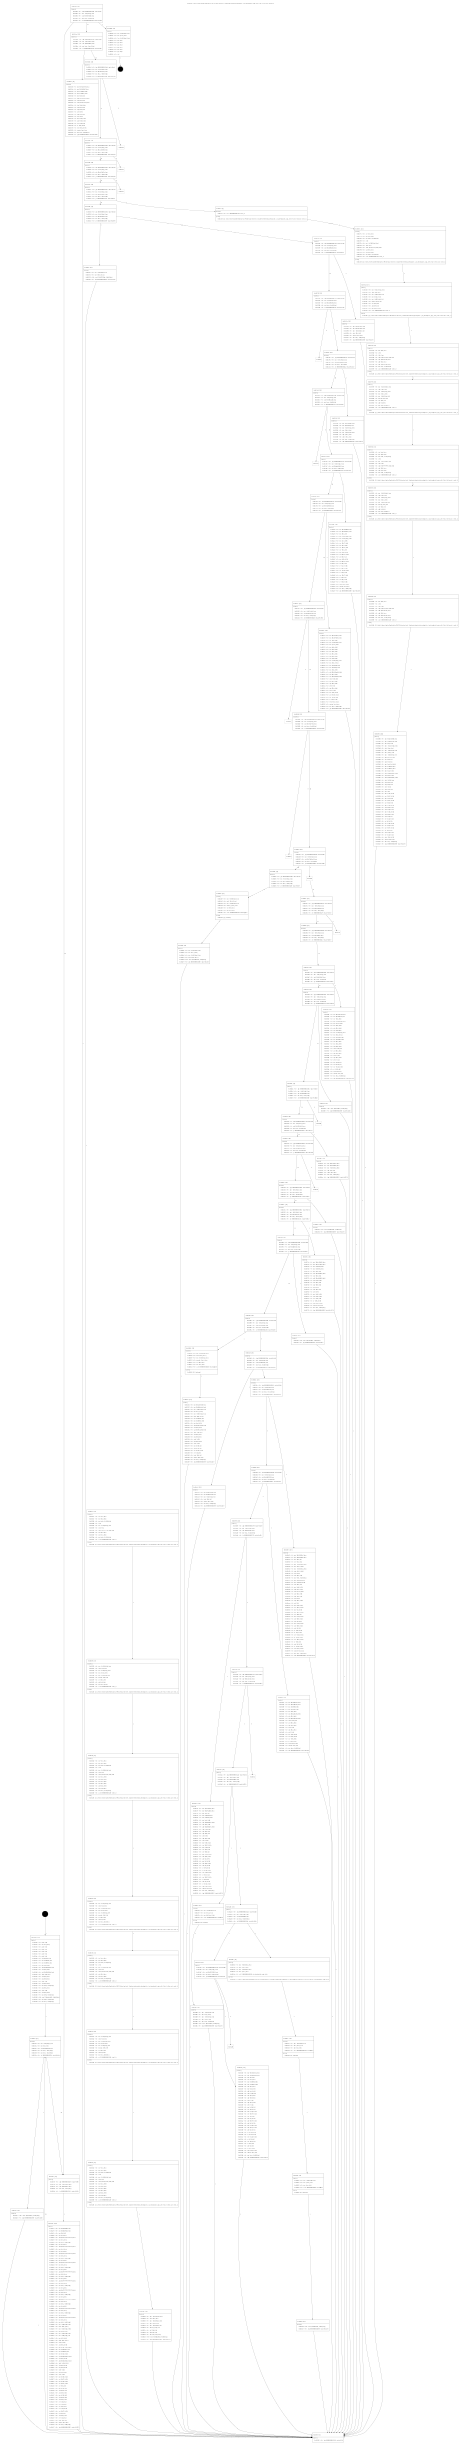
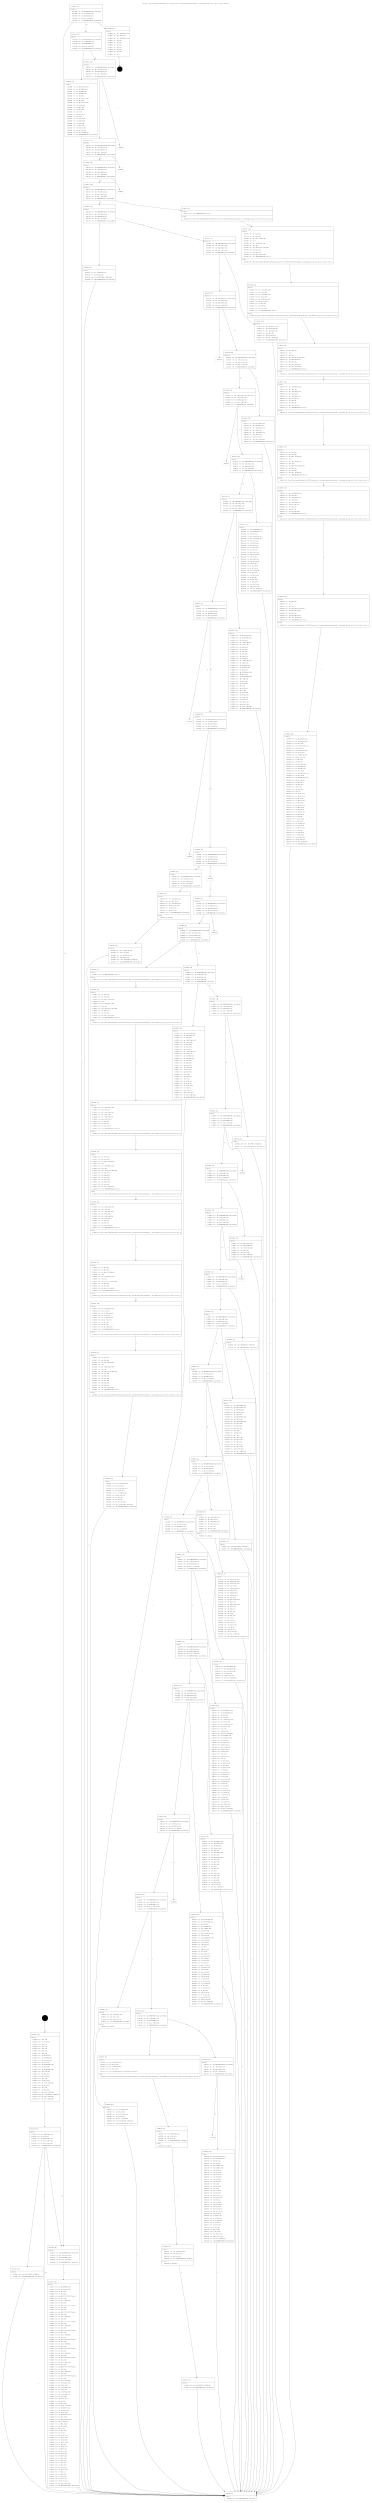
none -> (136, 975)
